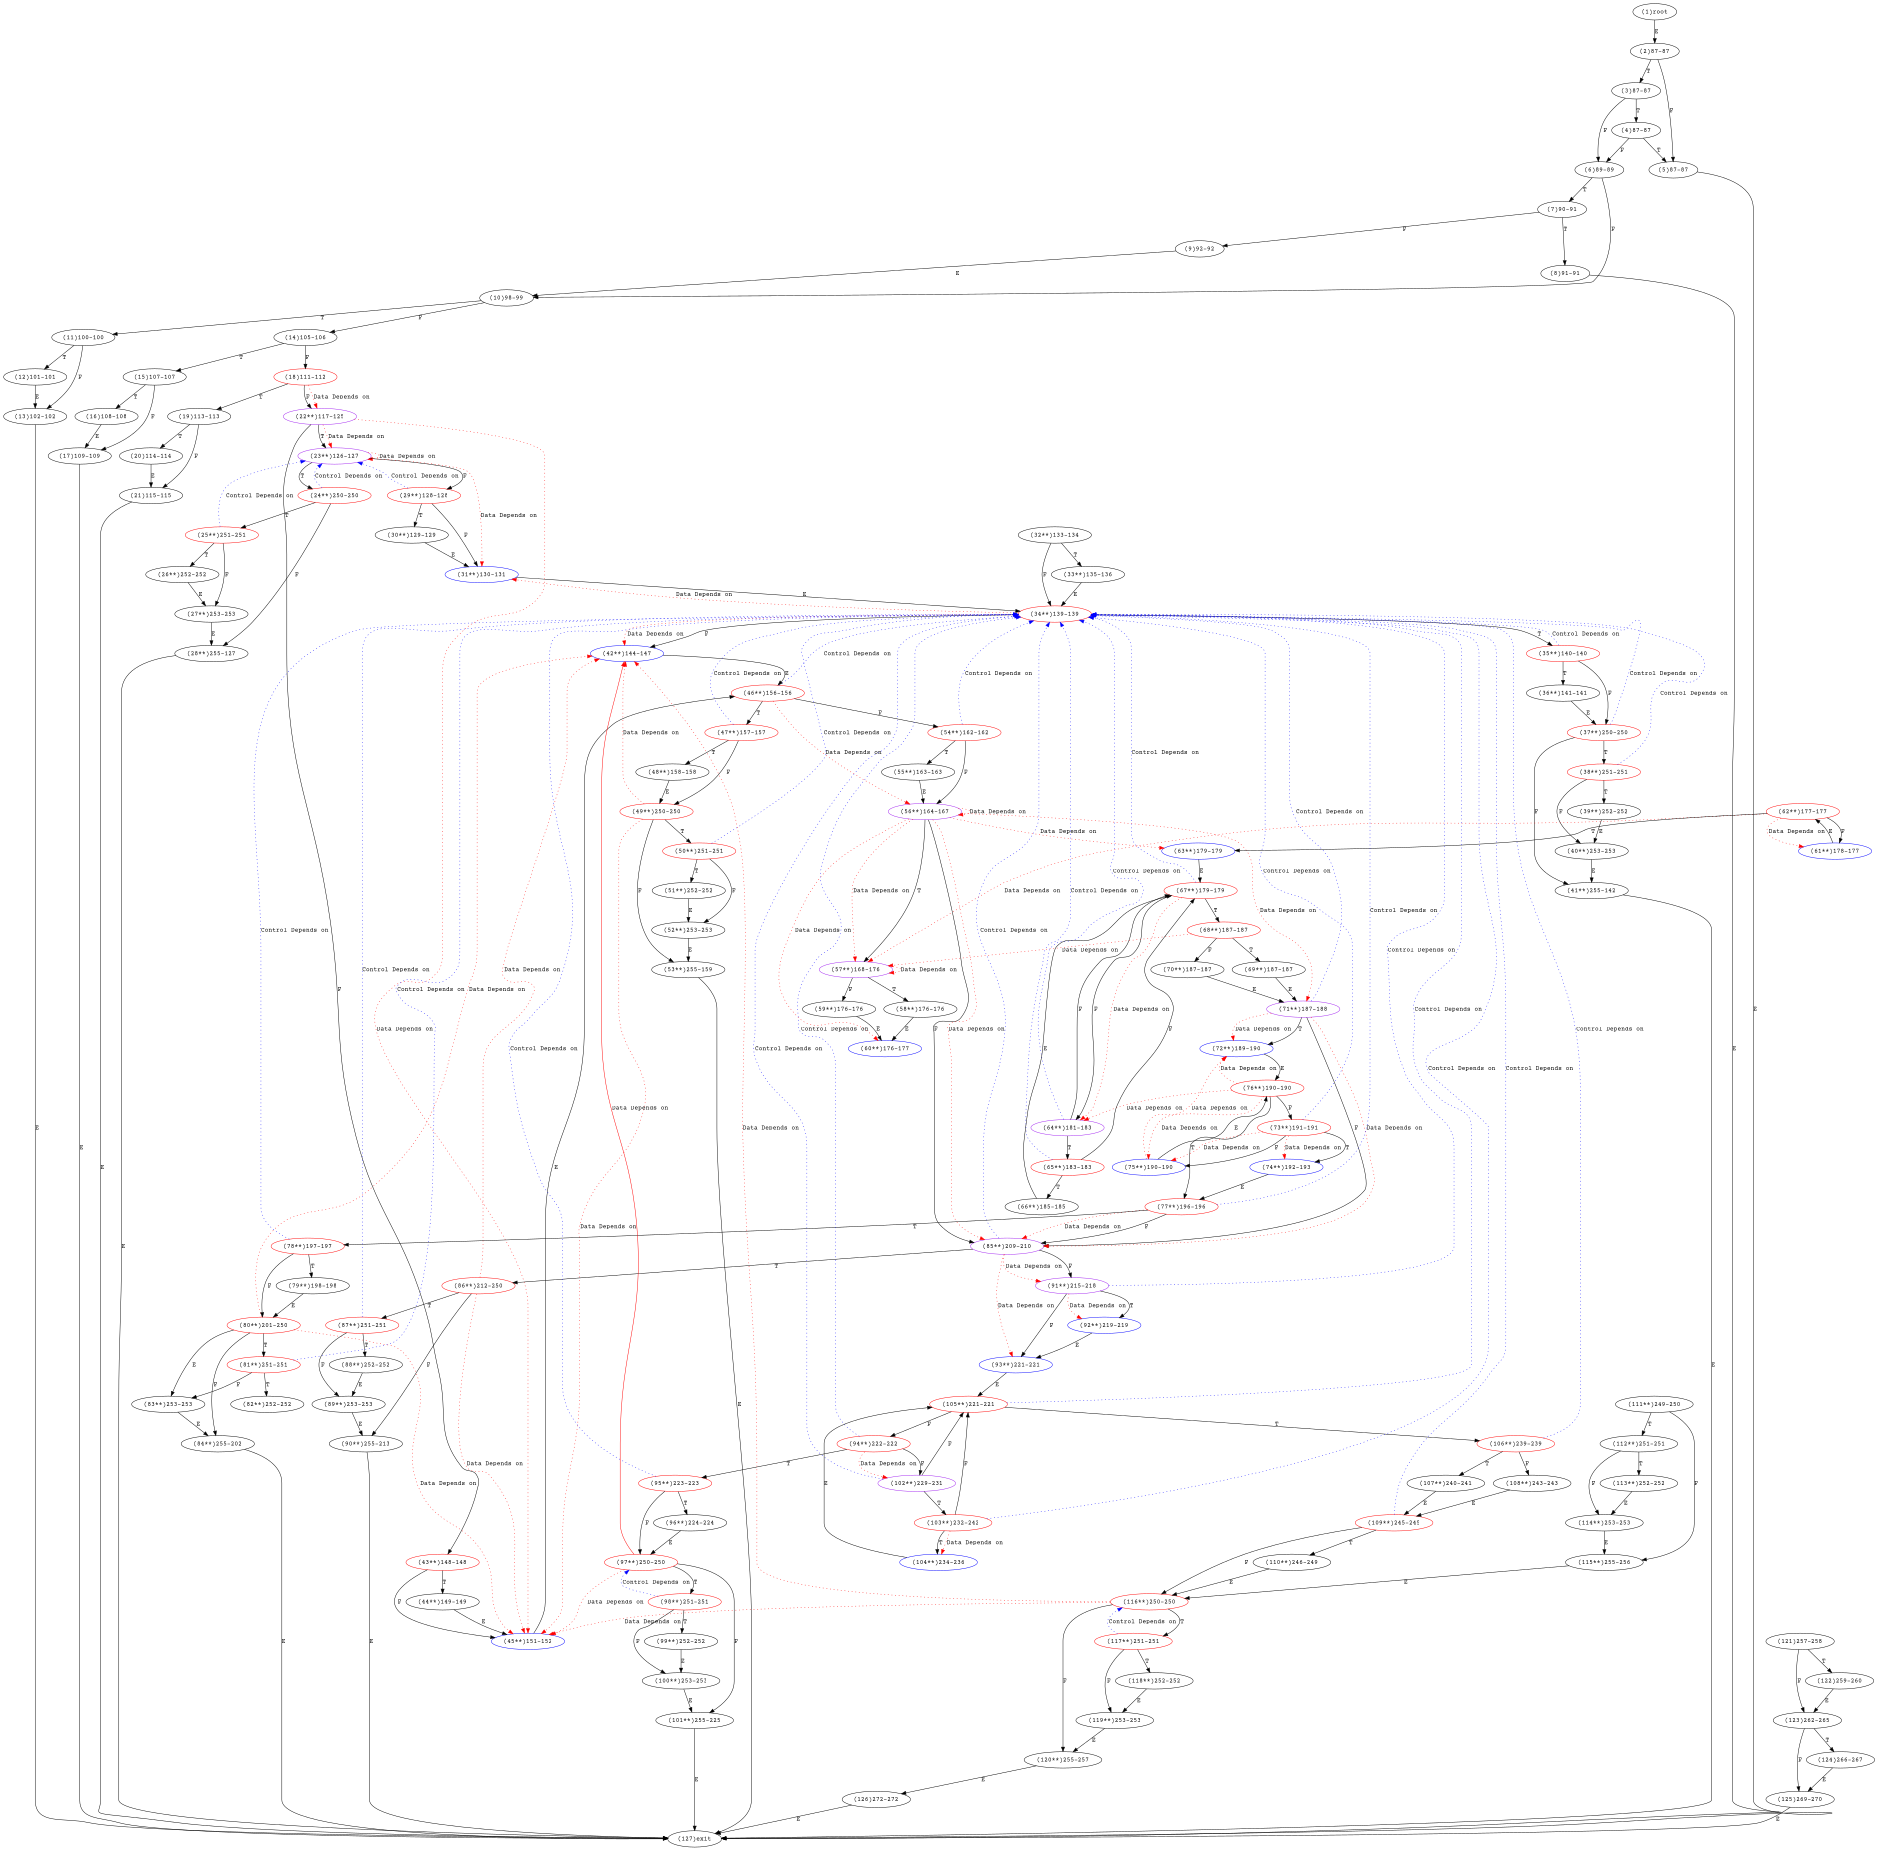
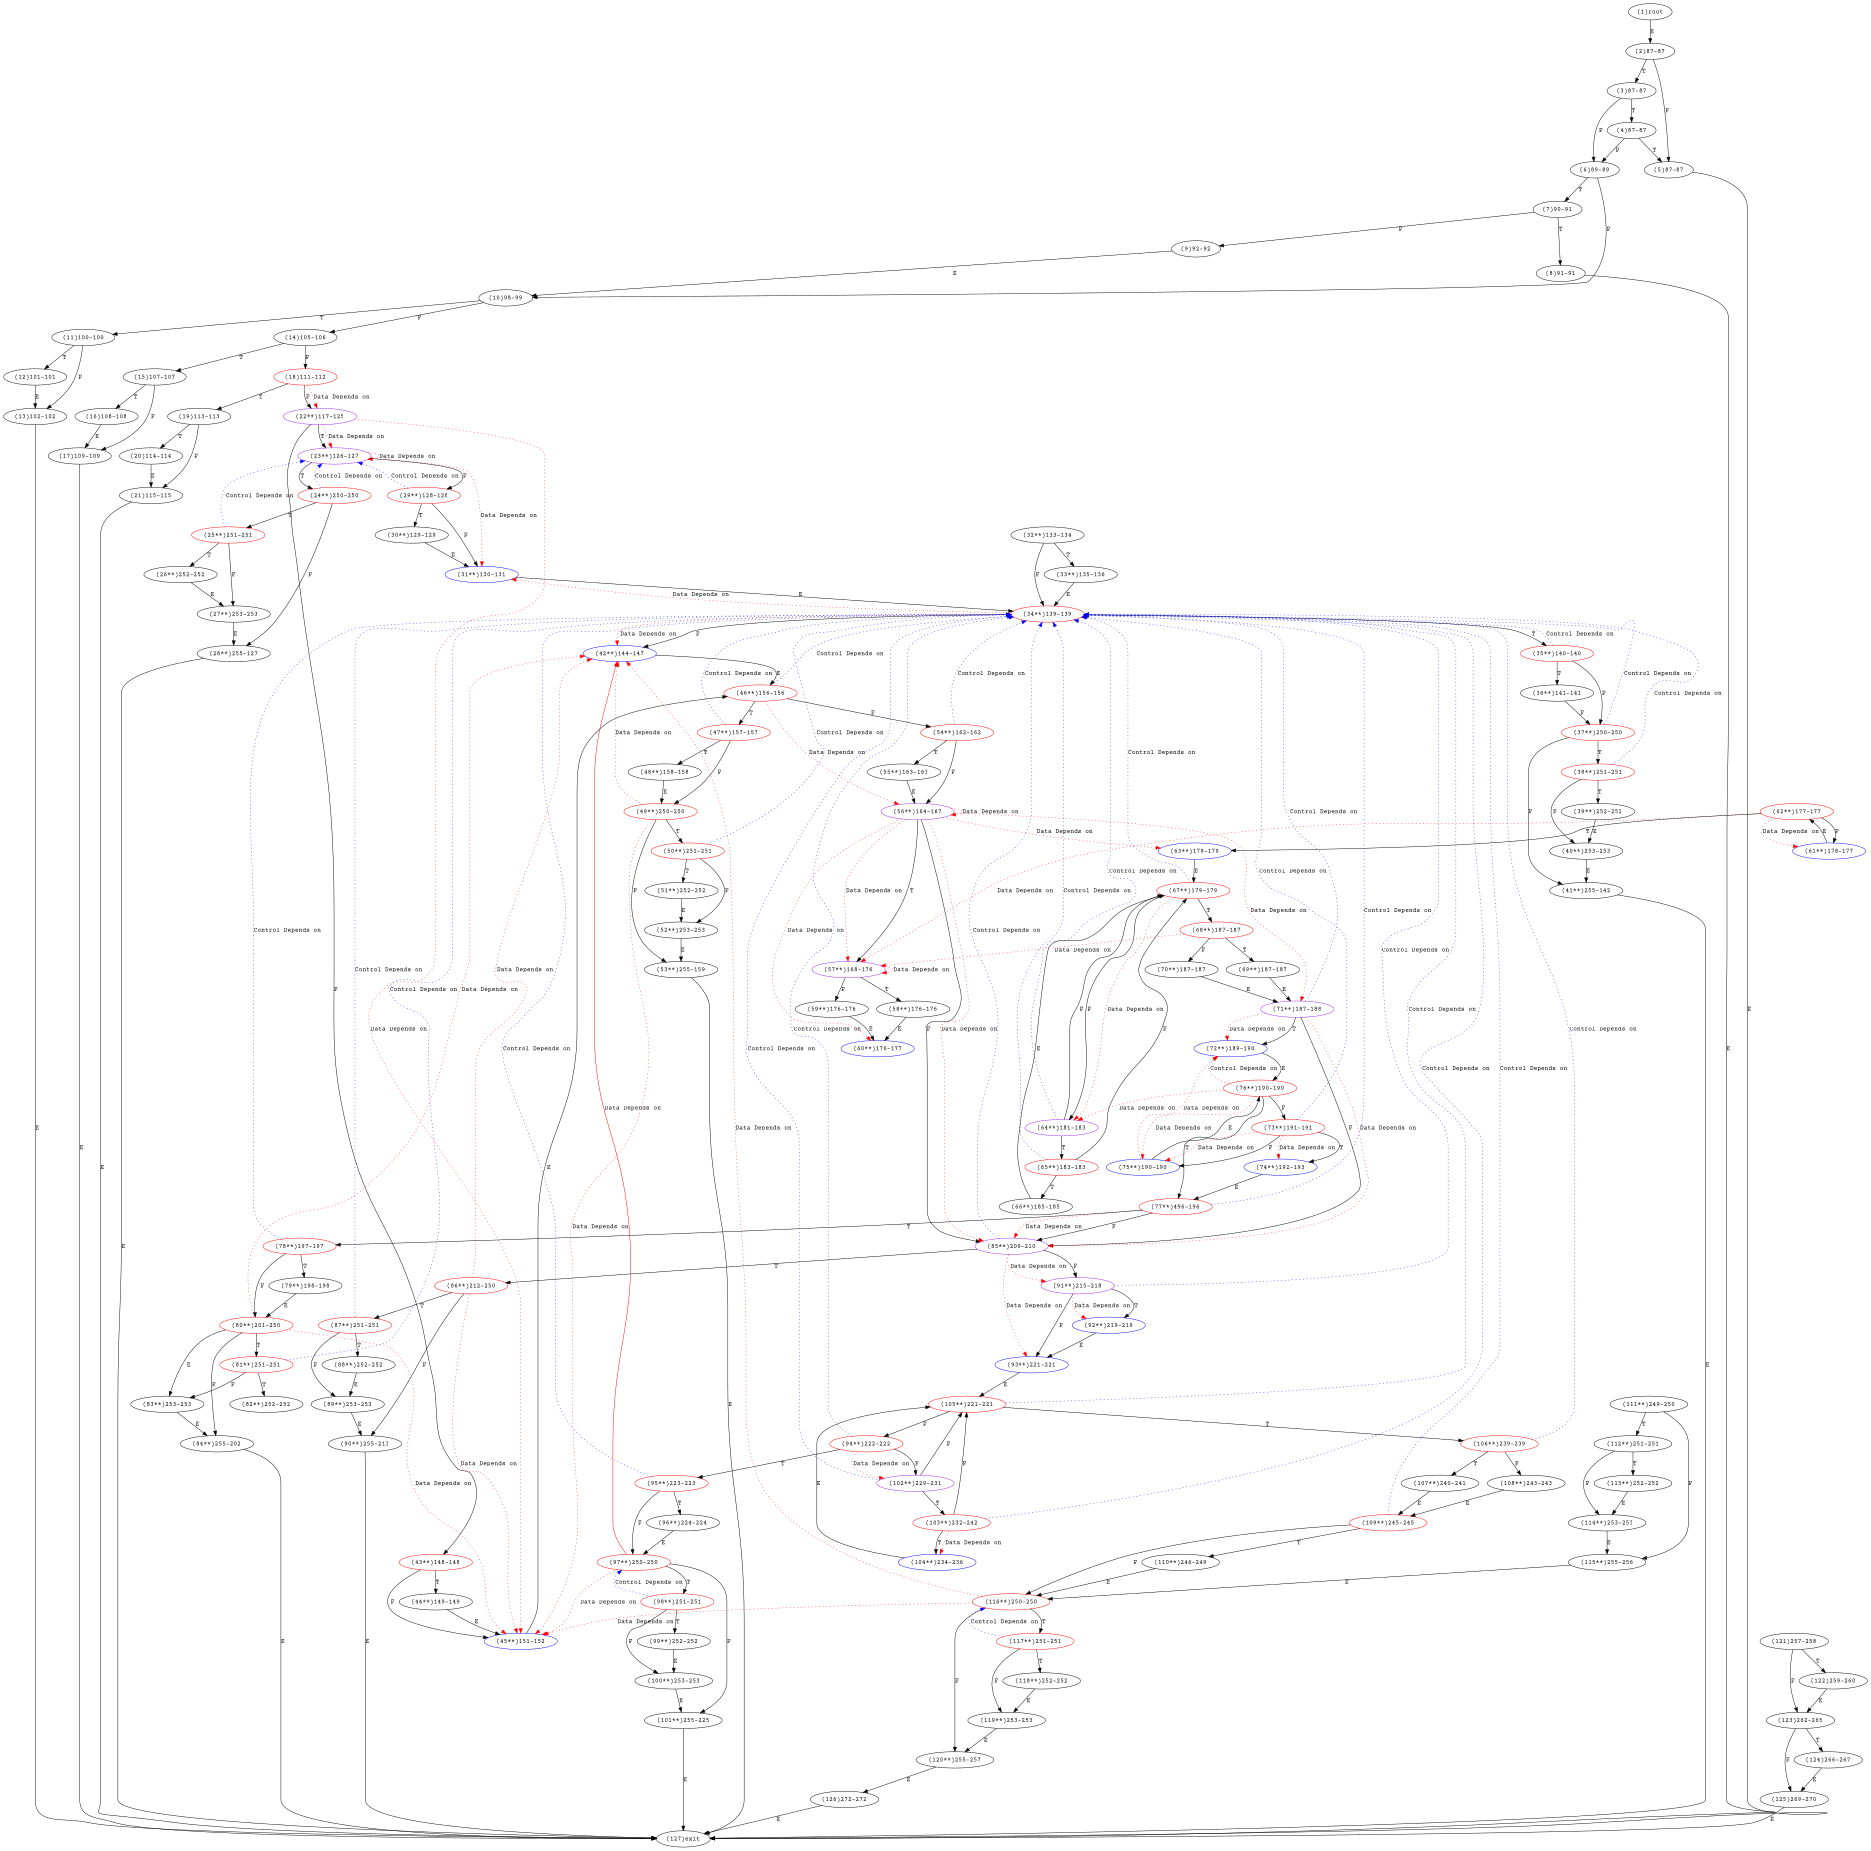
(1588, 713) -> (1582, 713)
(1249, 1068) -> (1244, 1068)
(1182, 1207) -> (1176, 1207)
